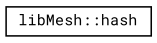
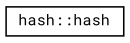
(79, 21) -> (65, 21)
